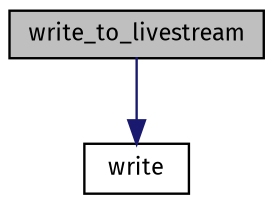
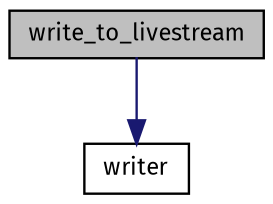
(137, 169) -> (137, 169)
